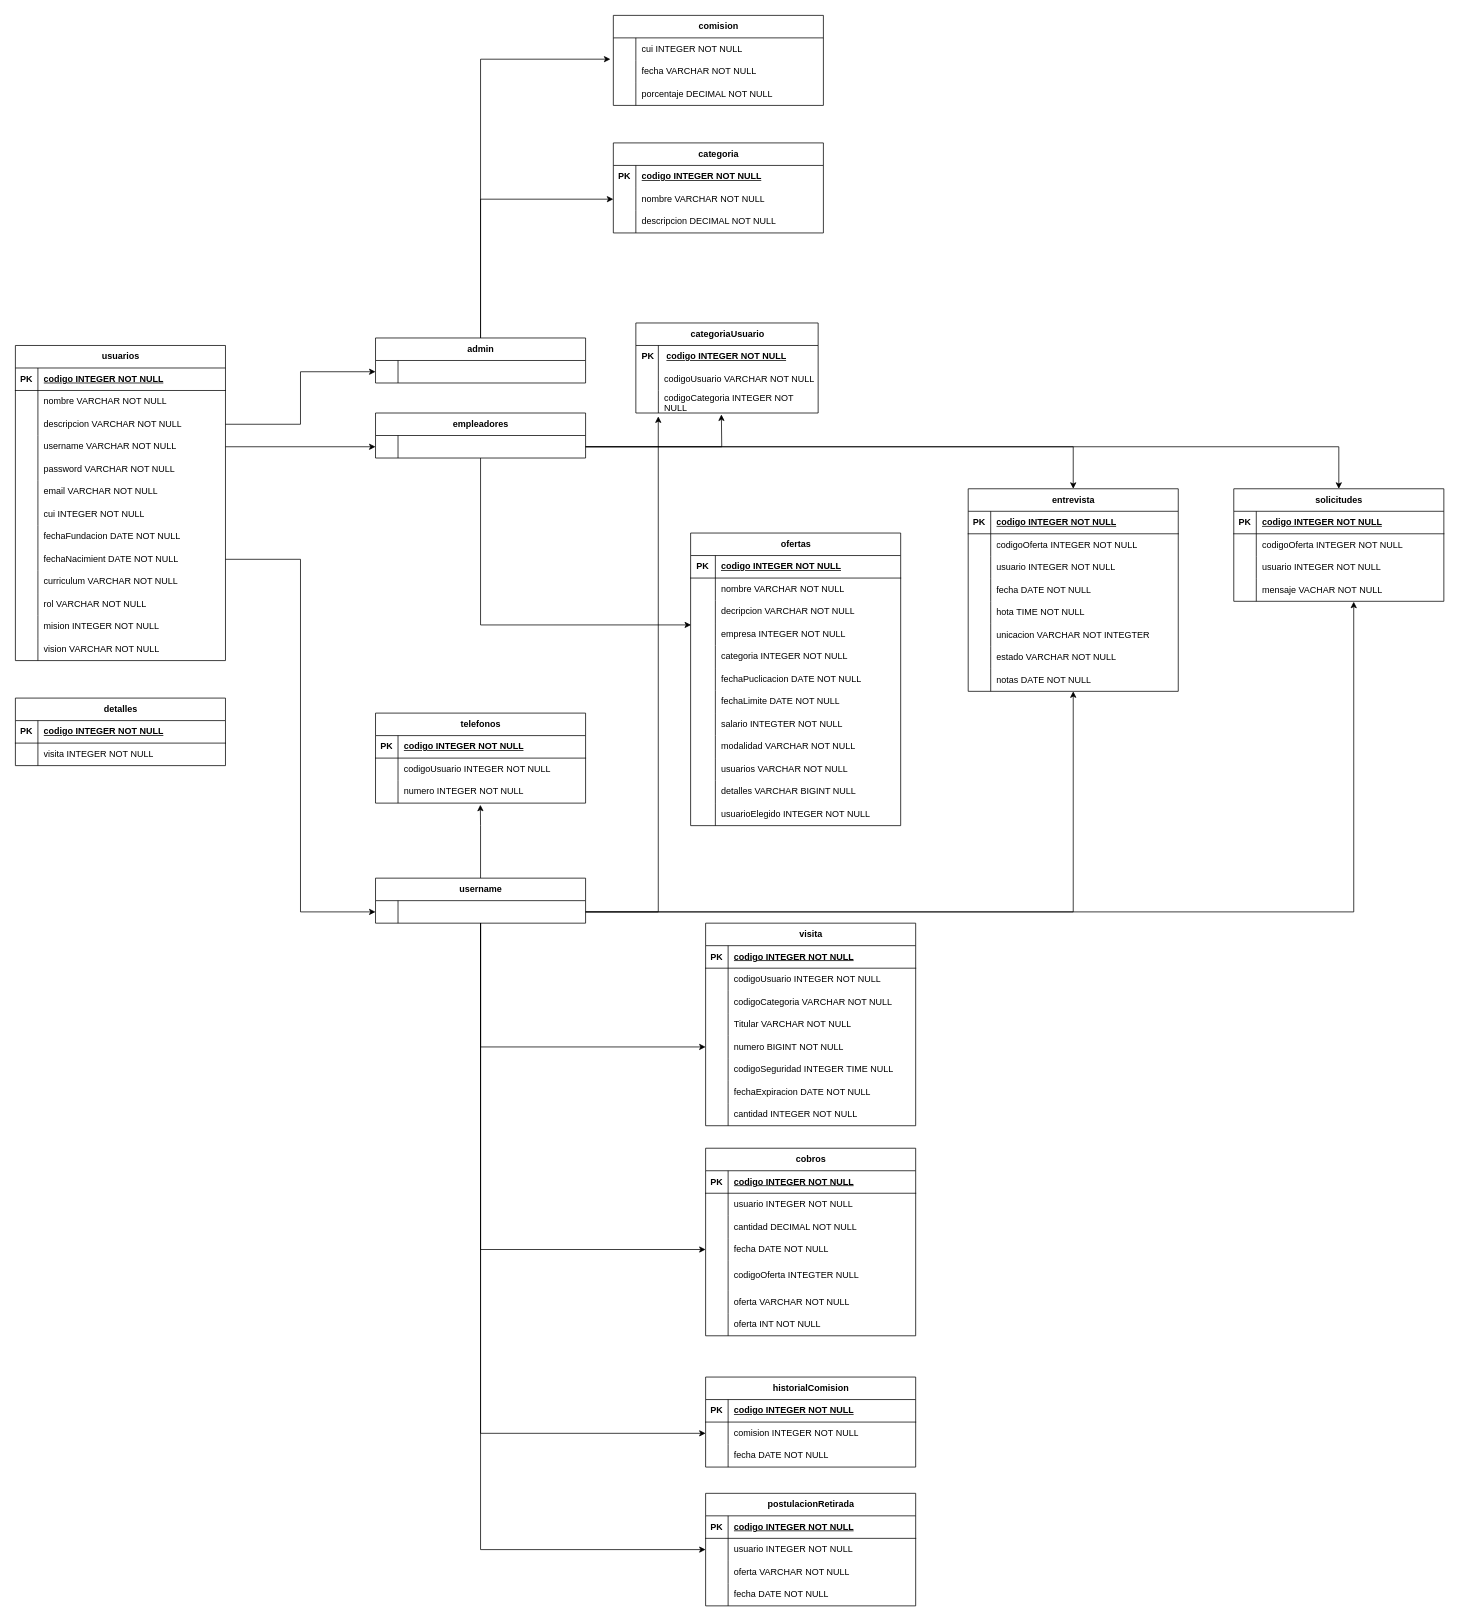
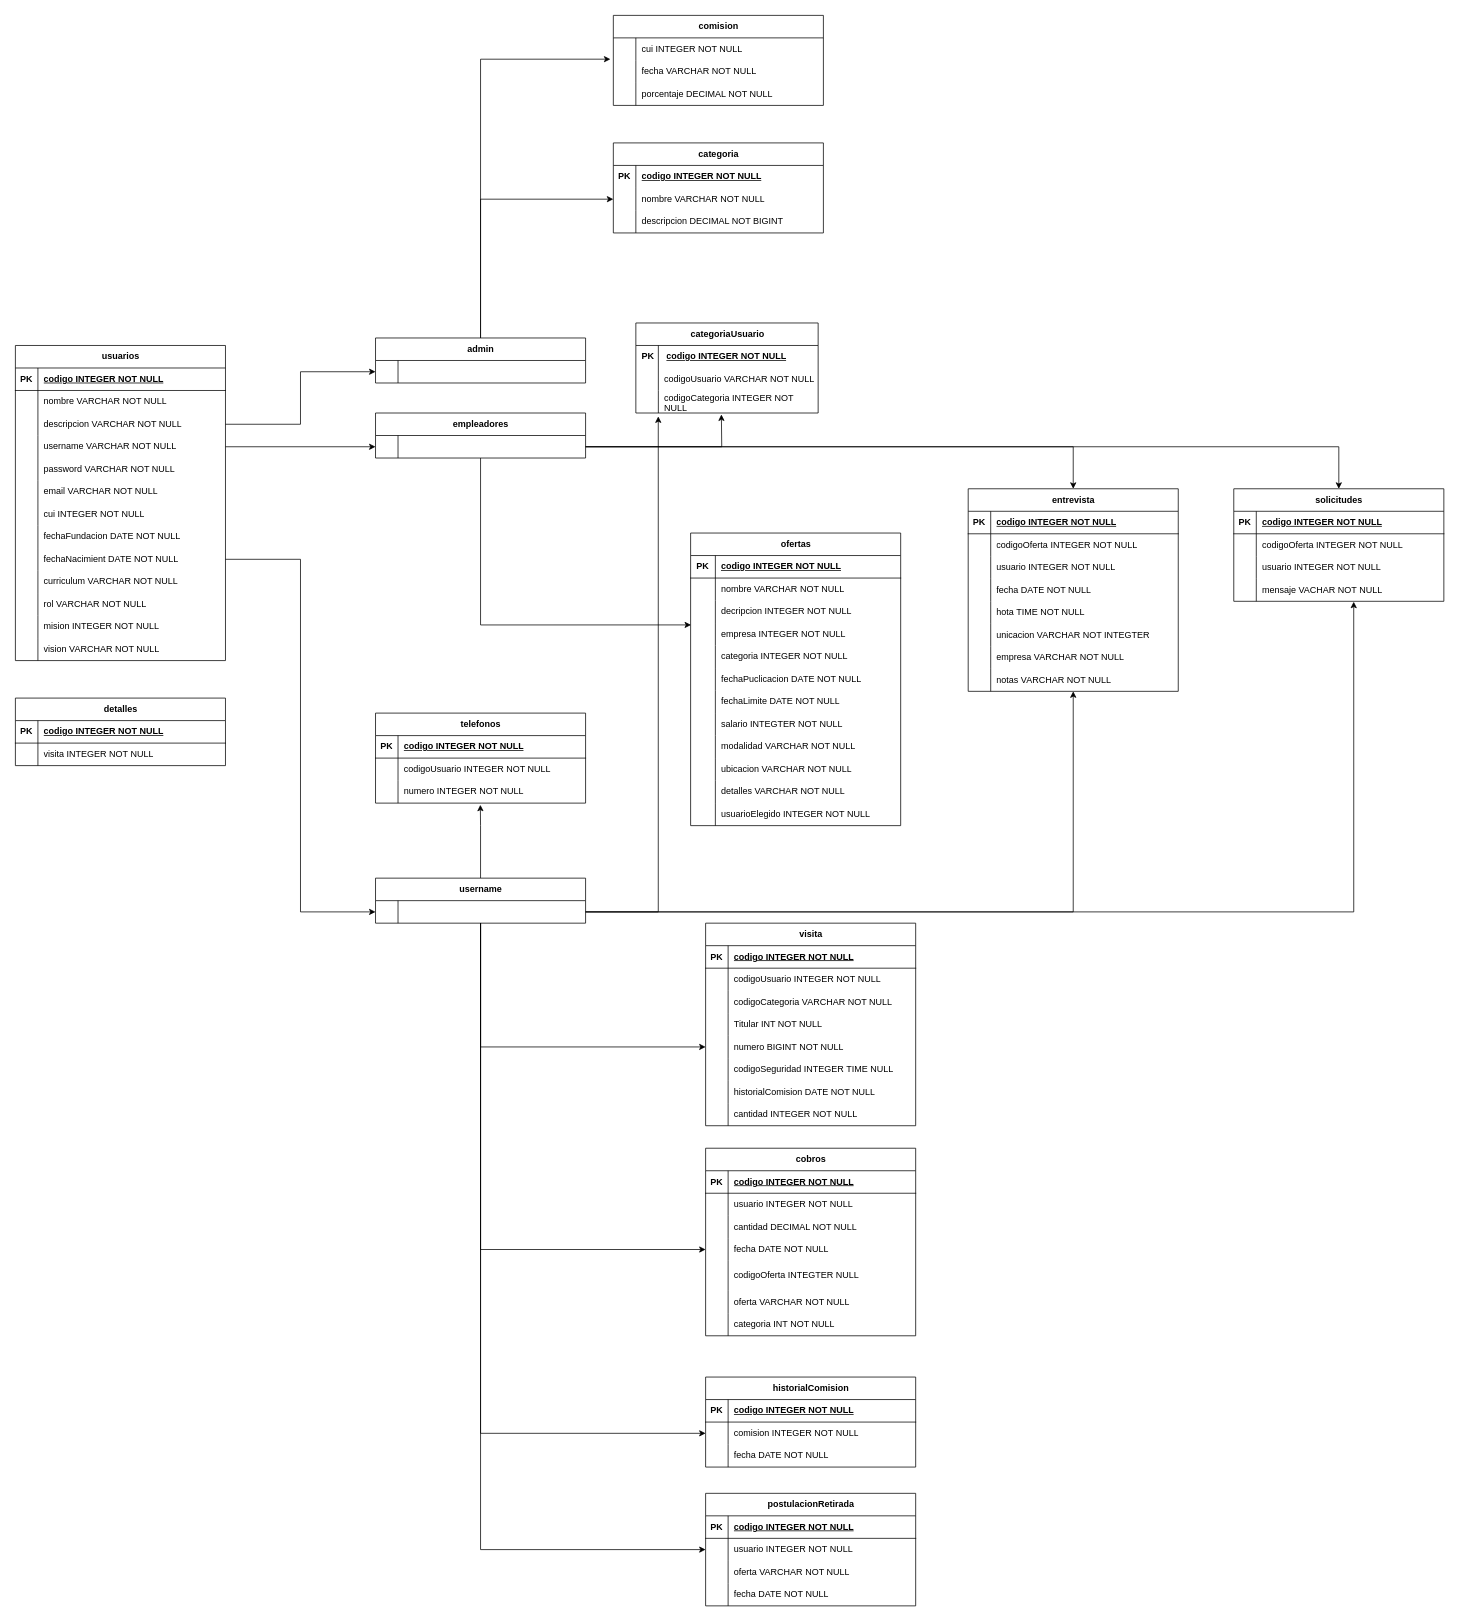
(706, 222) -> (711, 222)
(783, 612) -> (783, 612)
(1051, 657) -> (1053, 657)
(1041, 680) -> (1048, 680)
(779, 769) -> (781, 769)
(786, 792) -> (778, 792)
(789, 1024) -> (778, 1024)
(801, 1092) -> (803, 1092)
(778, 1324) -> (785, 1324)
